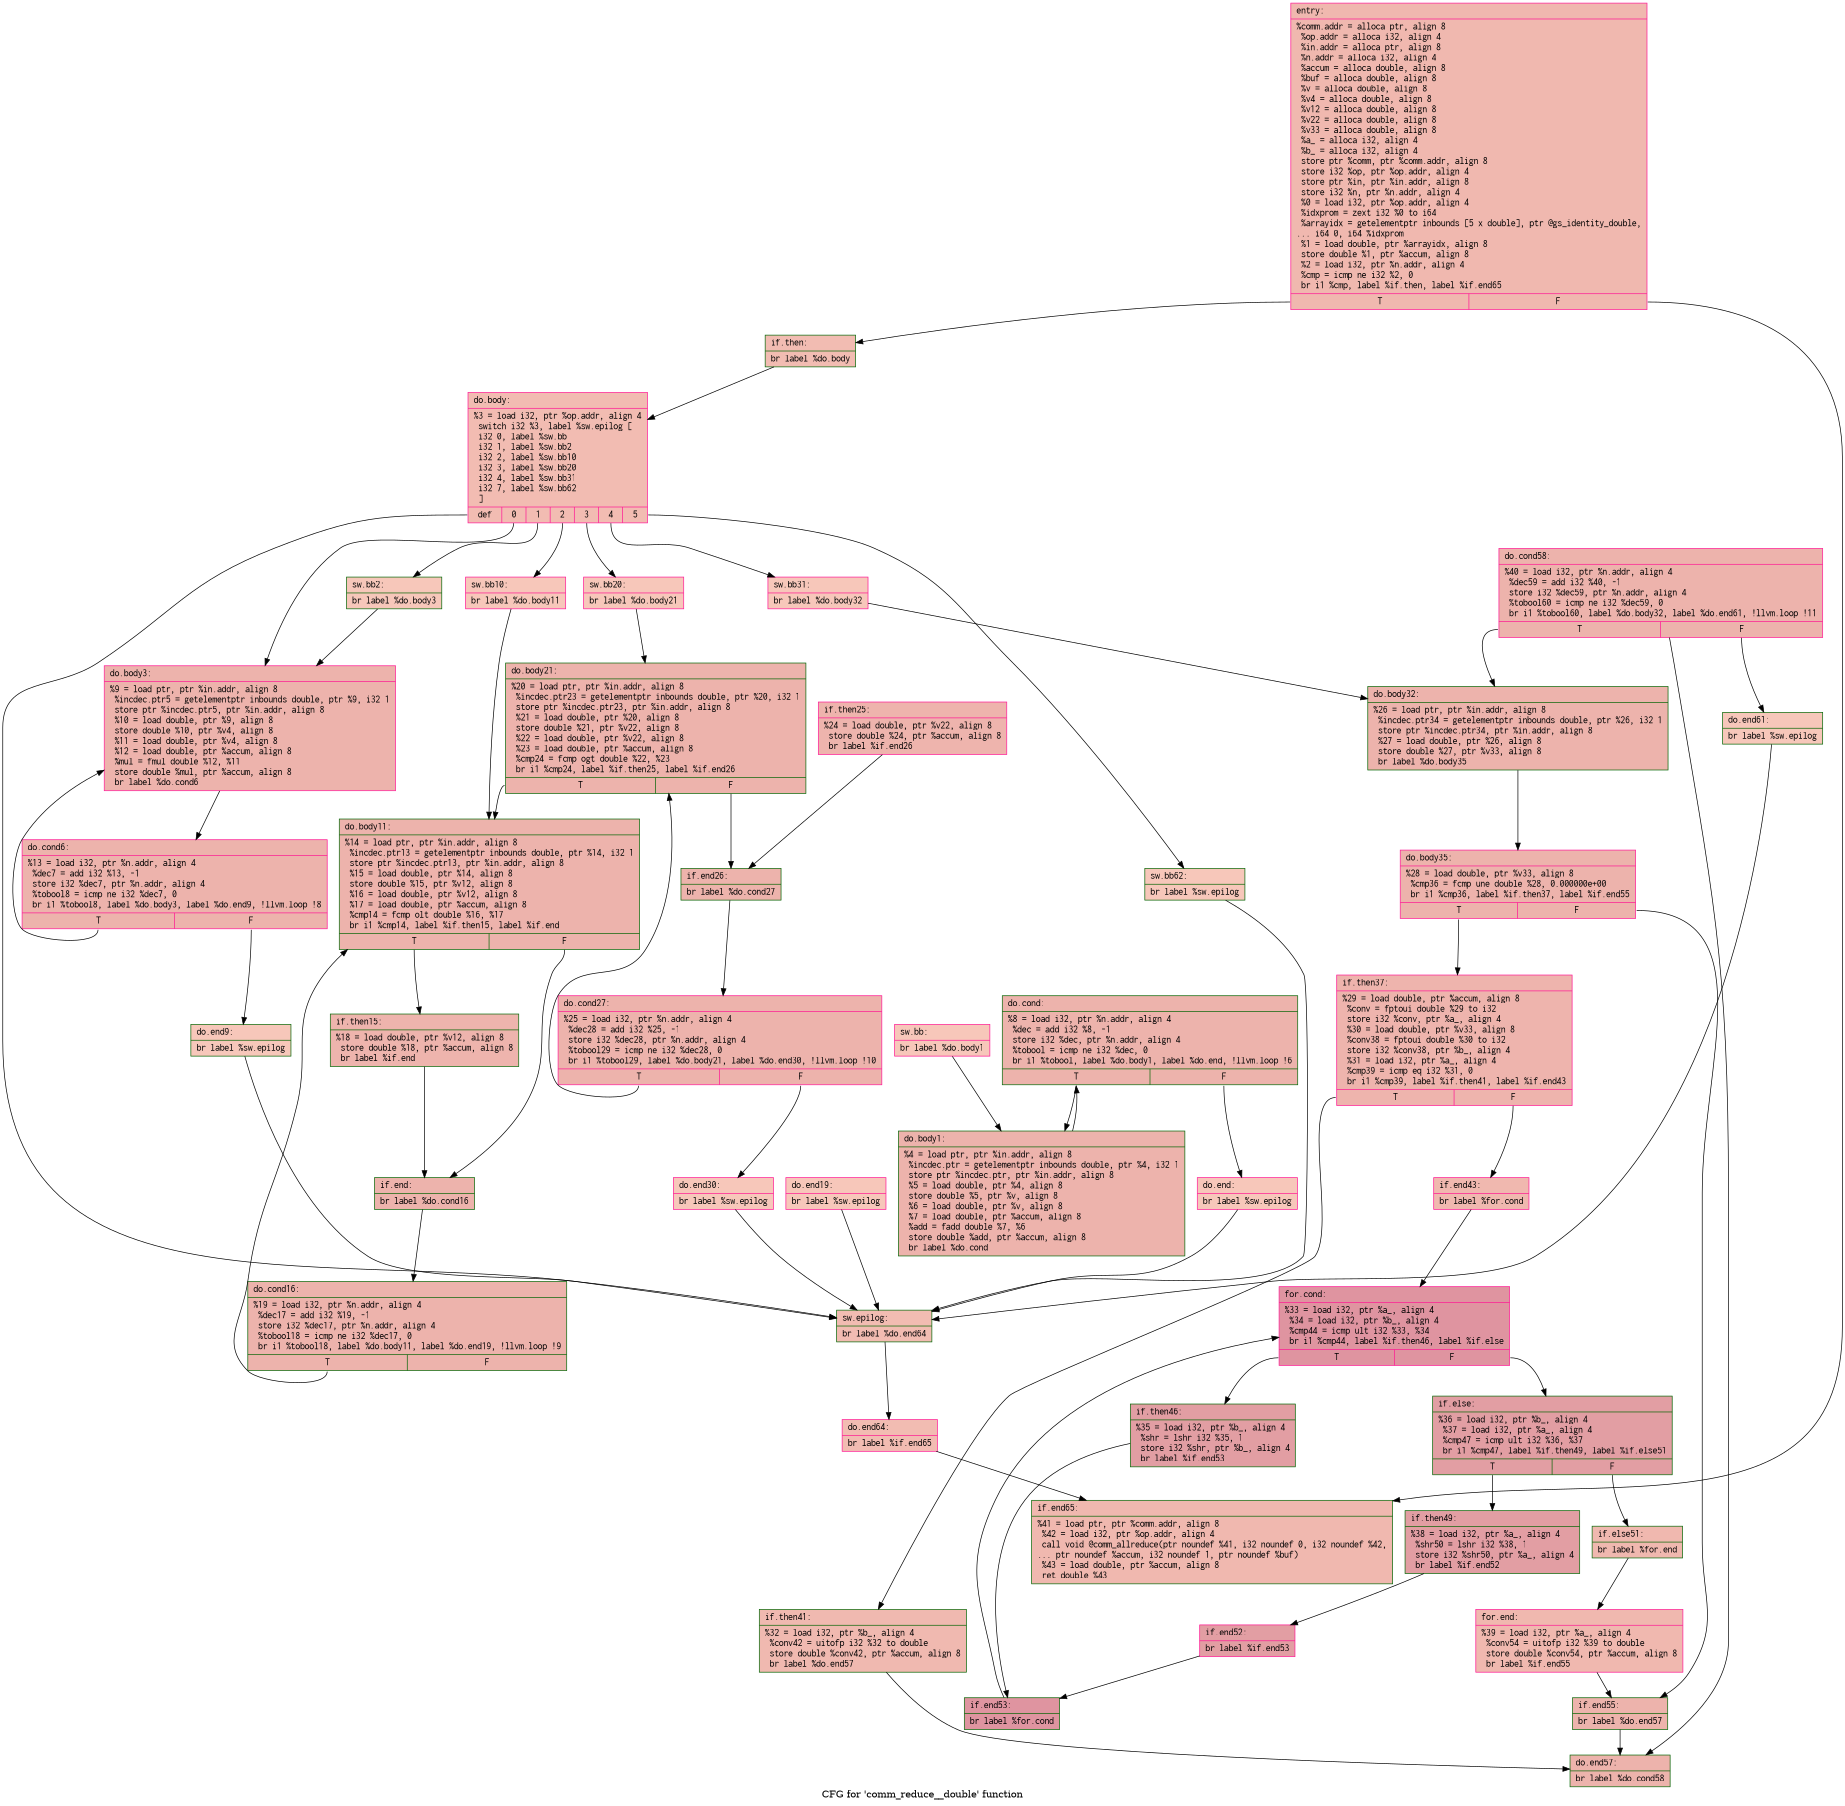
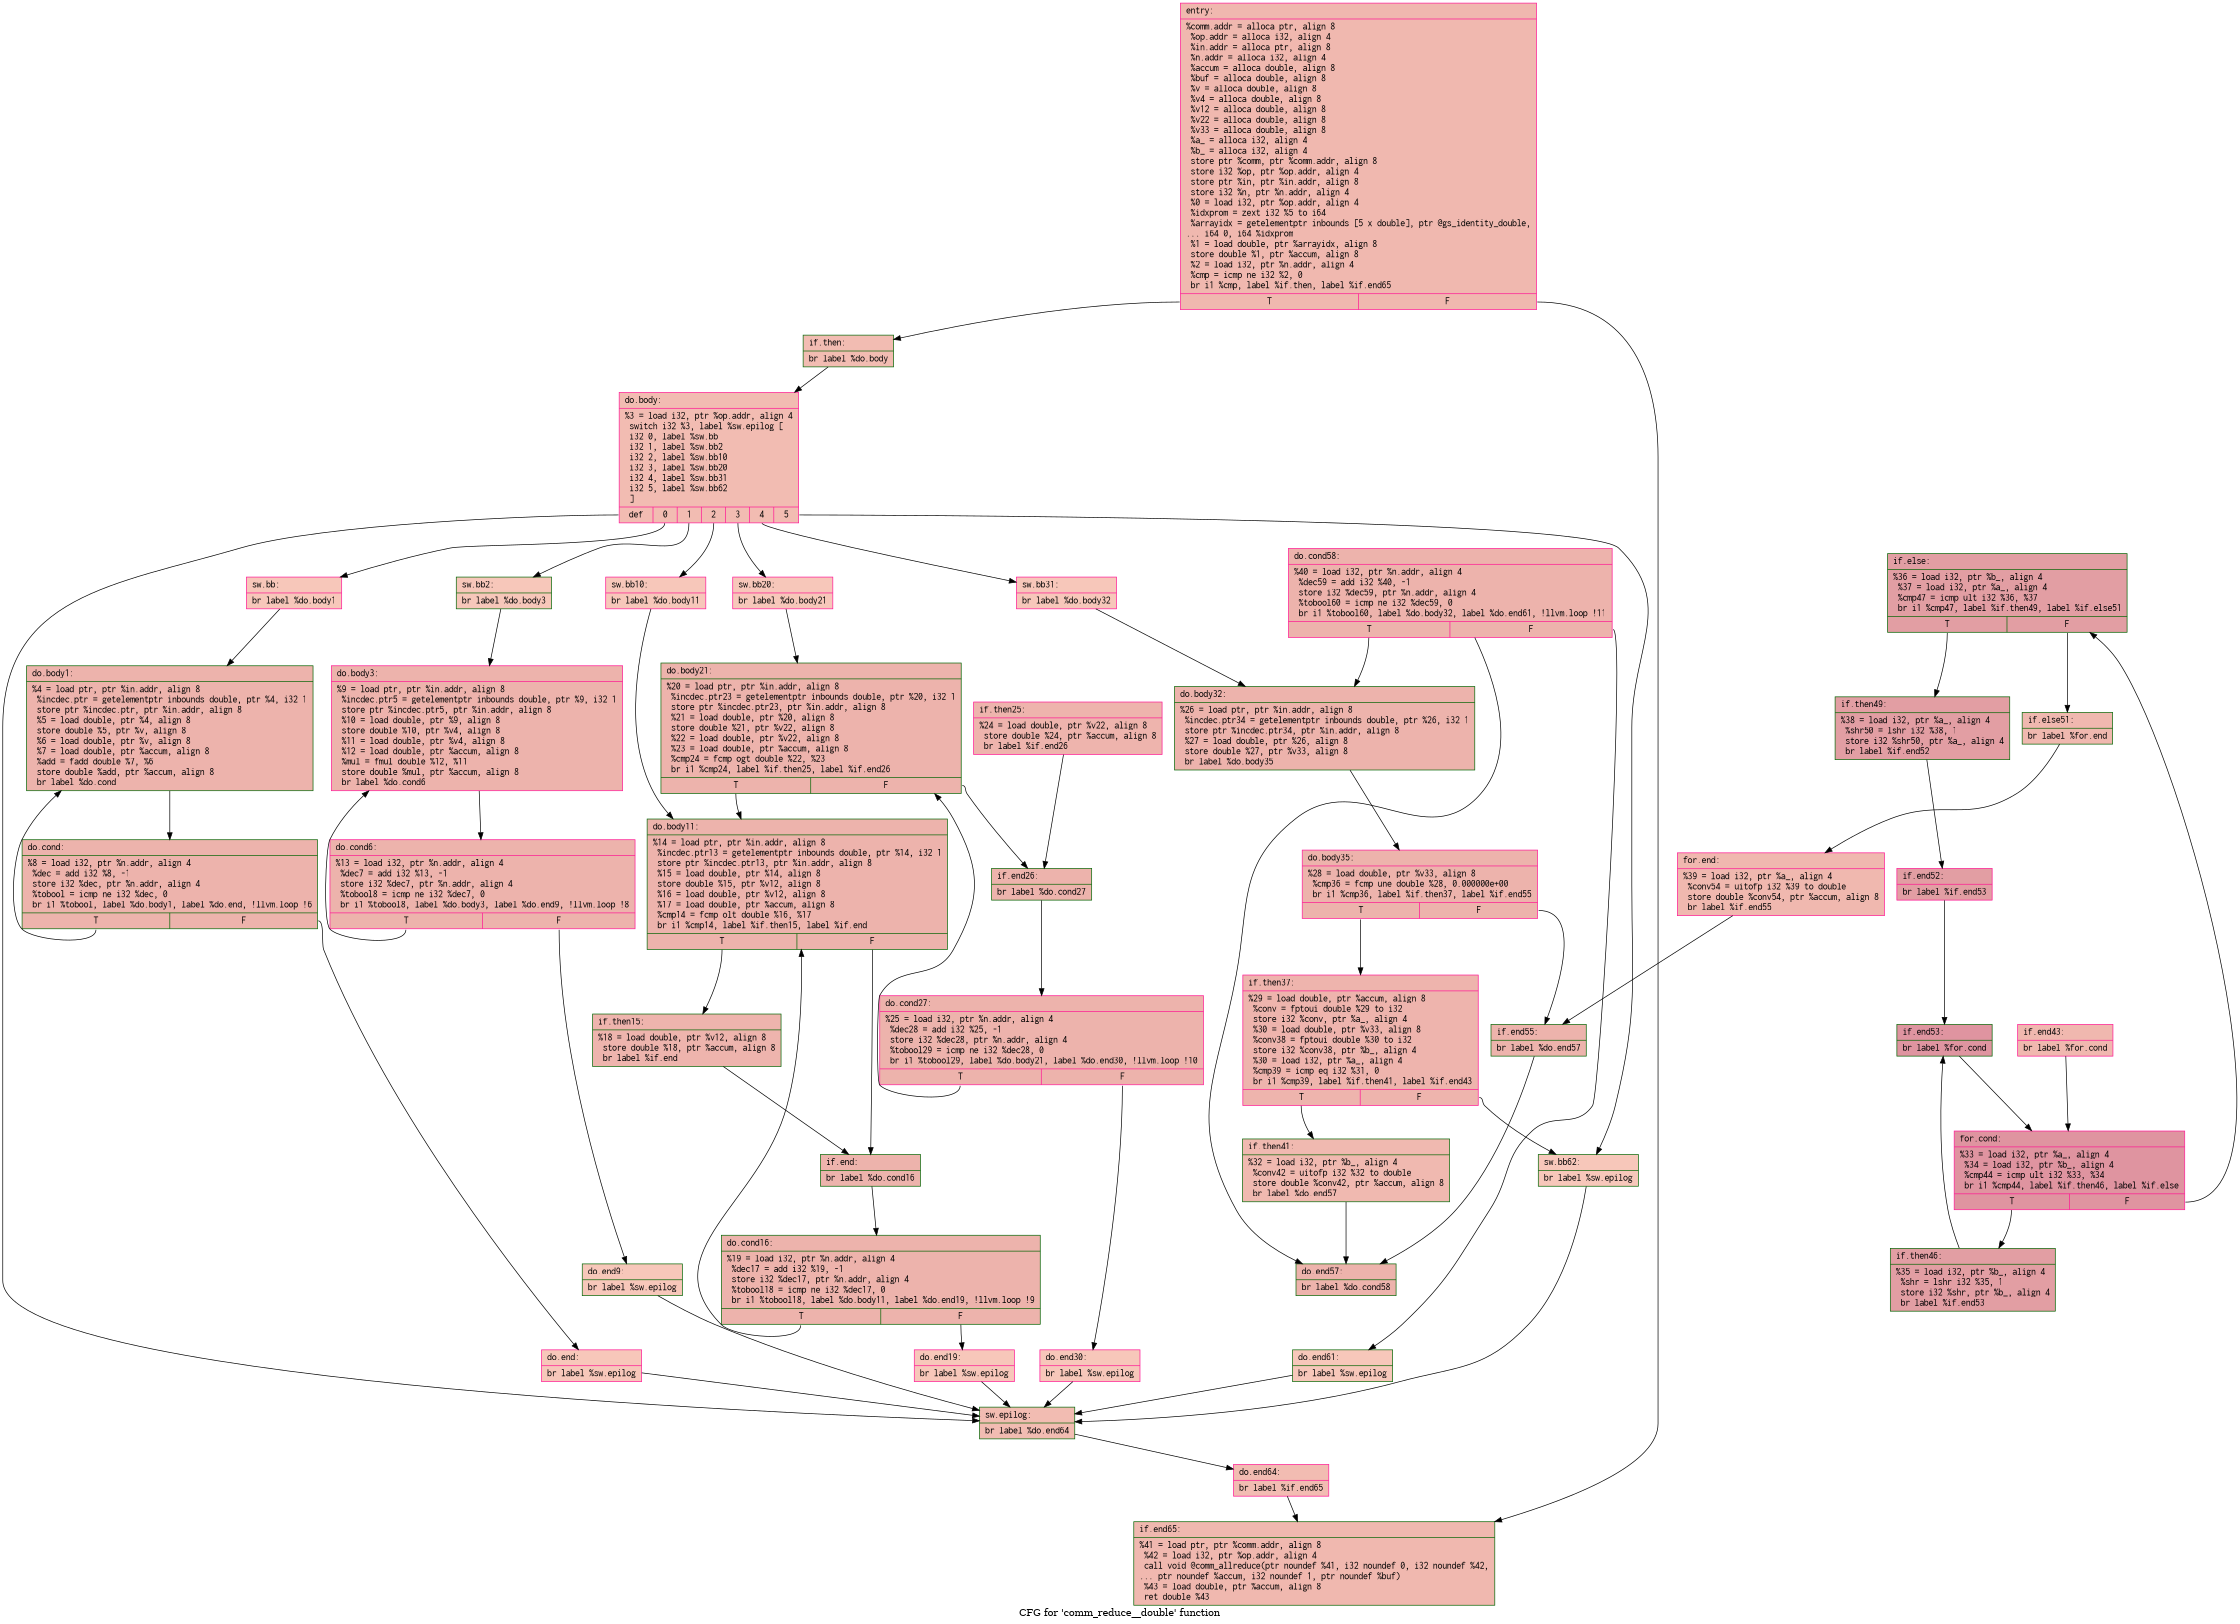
(1366, 213) -> (1256, 213)
(525, 488) -> (676, 488)
(363, 542) -> (506, 545)
(1419, 1061) -> (1325, 1061)
(1507, 1140) -> (1513, 1129)
none -> (961, 1334)
